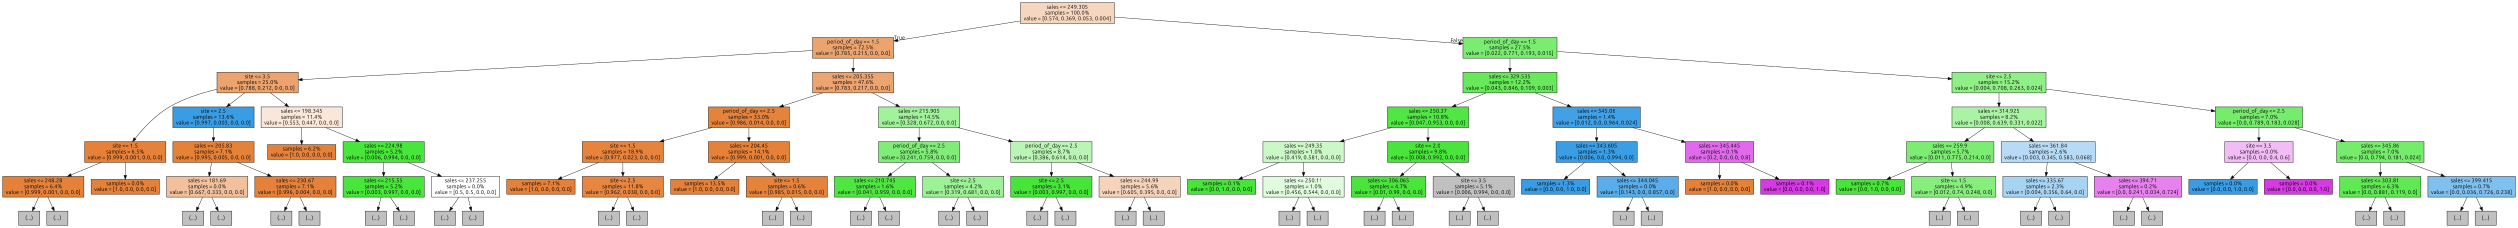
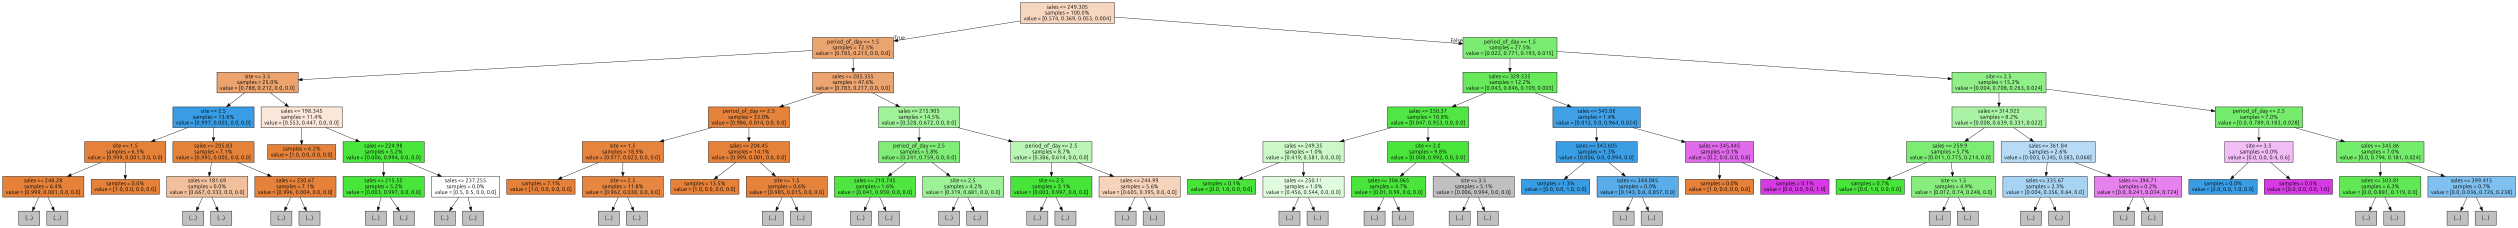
(171, 106) -> (171, 134)
